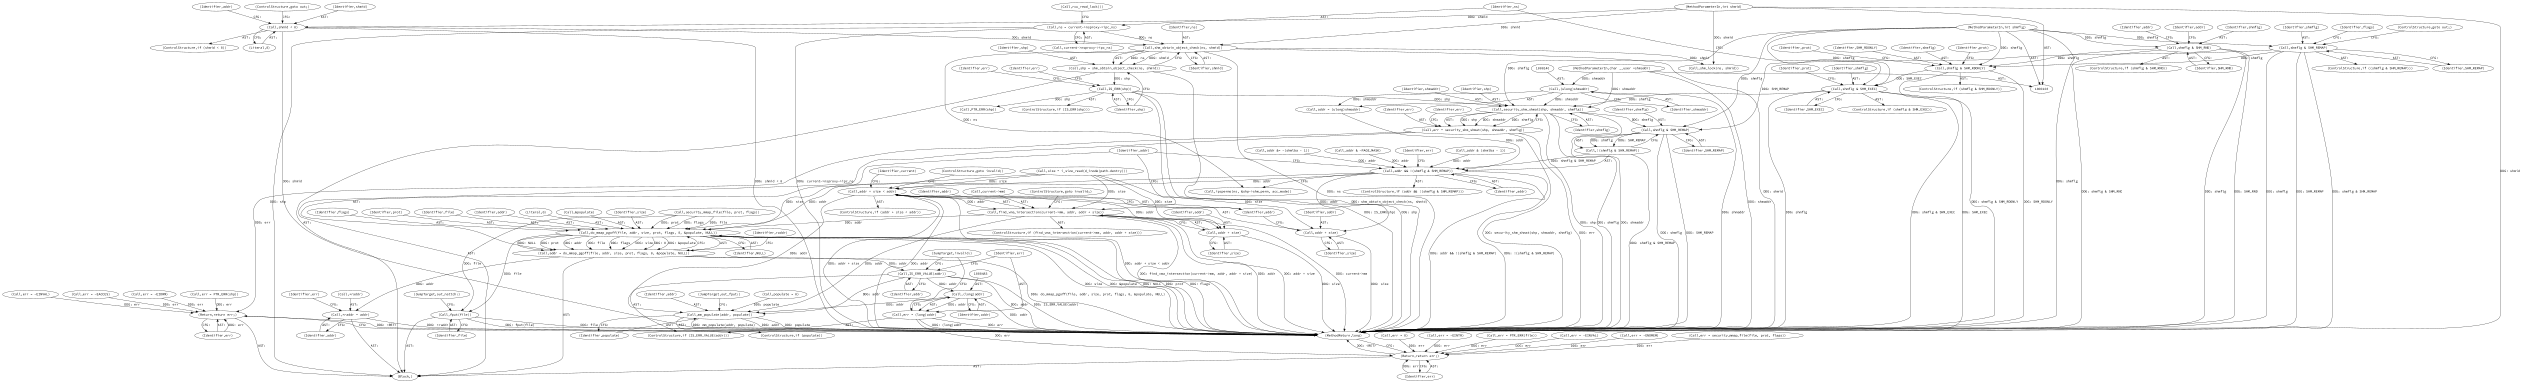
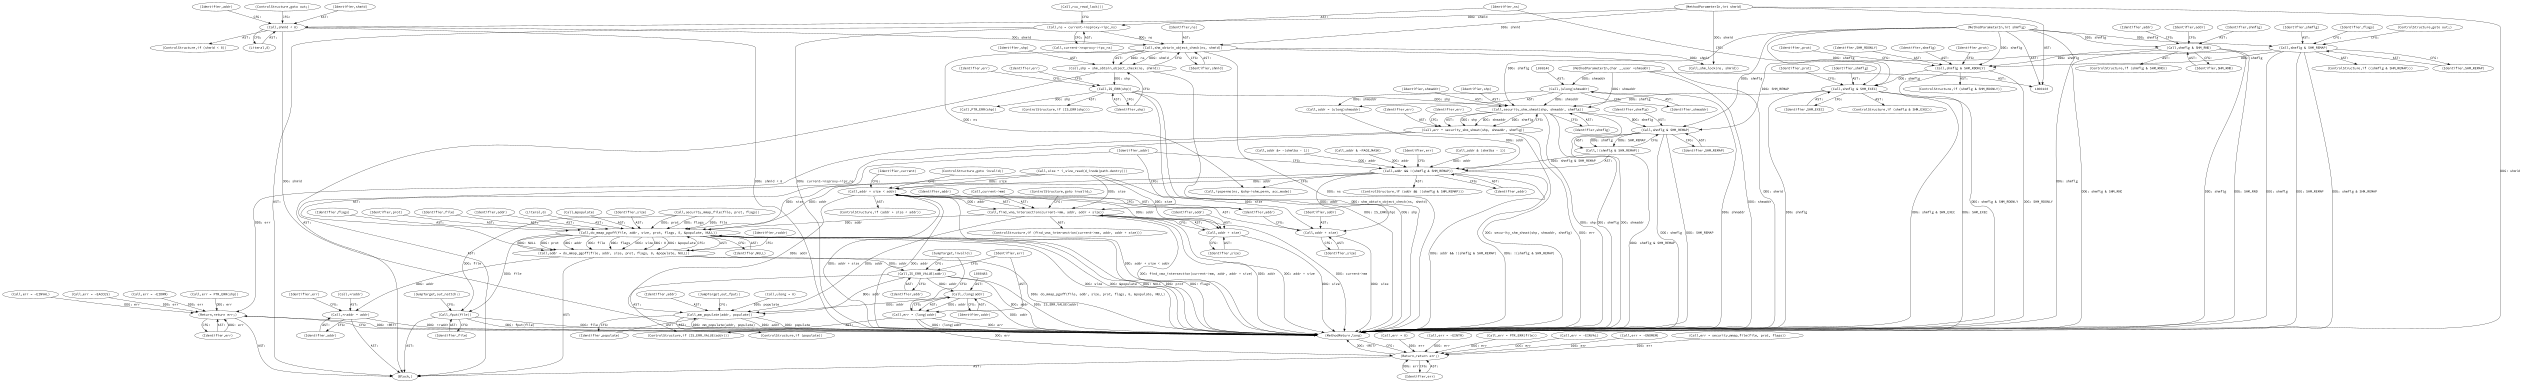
(1909, 79) -> (1909, 79)
(278, 202) -> (278, 202)
(780, 294) -> (780, 294)
